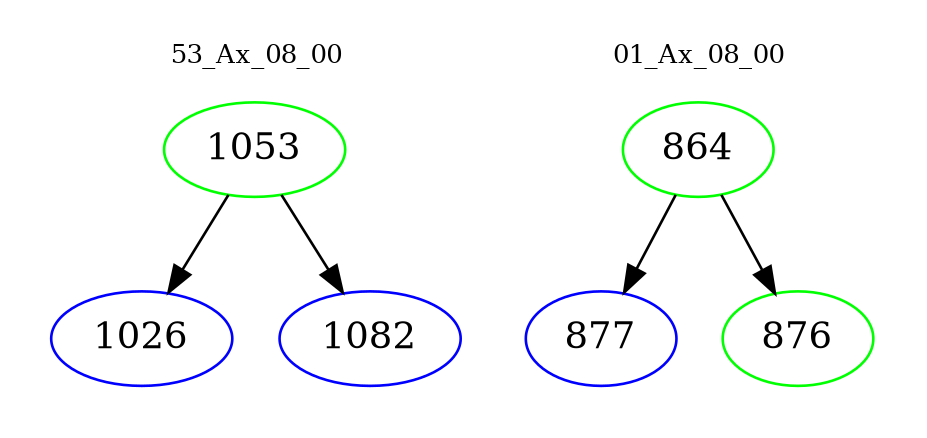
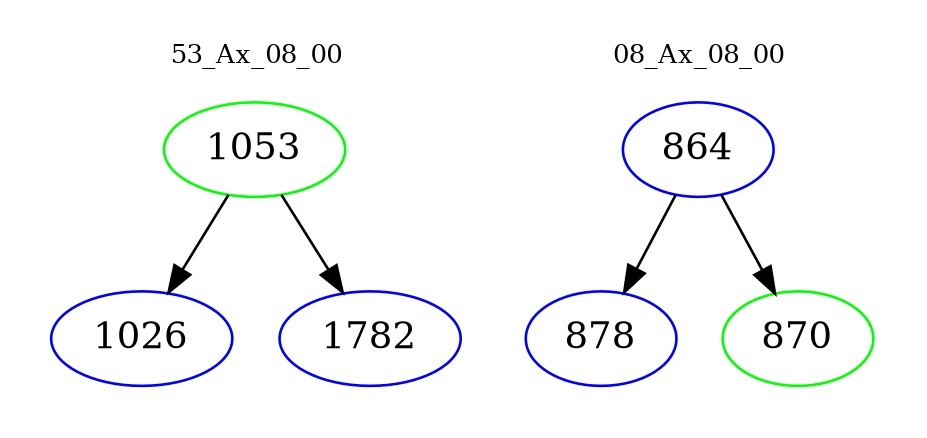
(700, 56) -> (700, 56)
(698, 150) -> (698, 150)
(370, 339) -> (370, 339)
(601, 339) -> (601, 339)
(798, 339) -> (798, 339)
